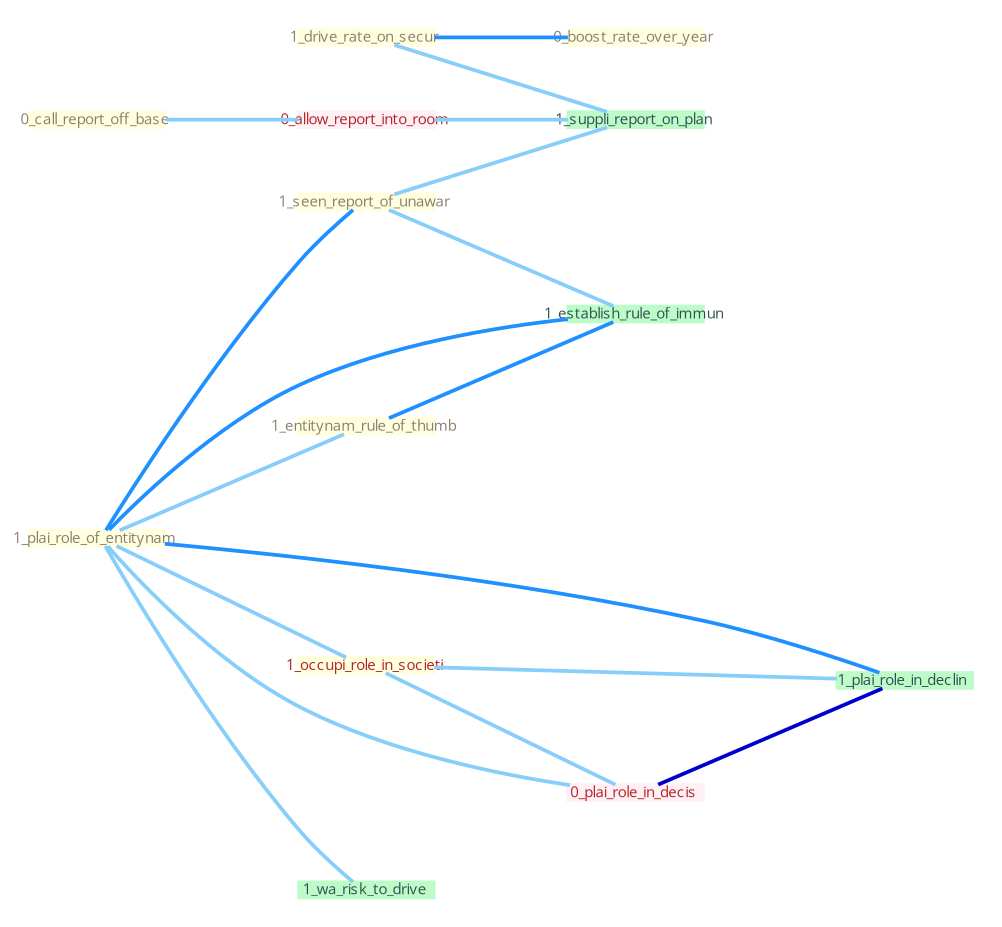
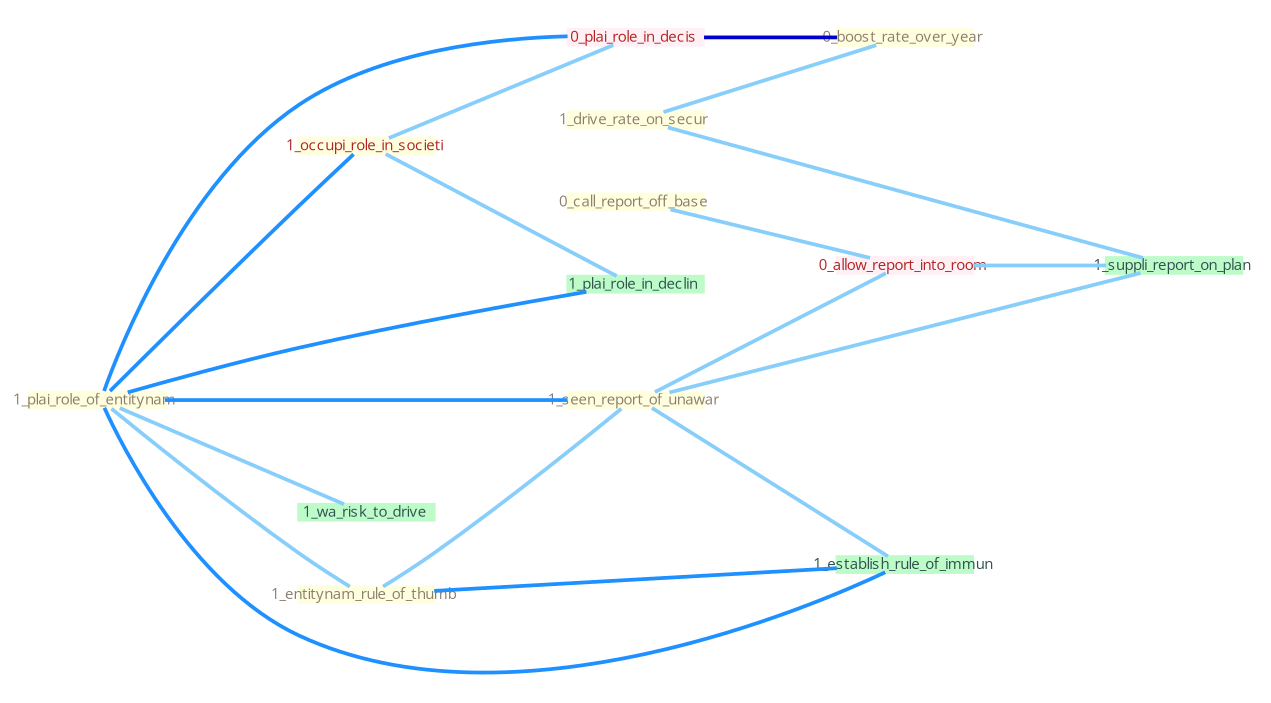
(501, 37) -> (770, 79)
none -> (770, 333)
none -> (505, 501)
(231, 602) -> (231, 272)
(314, 713) -> (271, 127)
(770, 737) -> (771, 37)
